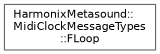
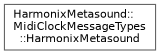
(80, 27) -> (80, 27)
